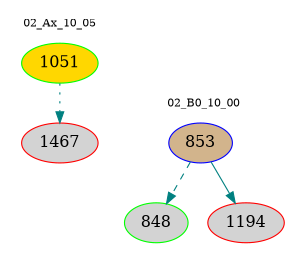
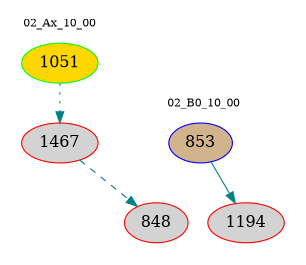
(60, 24) -> (60, 24)
(181, 178) -> (104, 180)
(156, 223) -> (156, 223)
